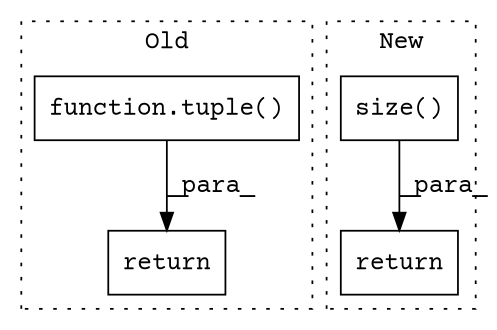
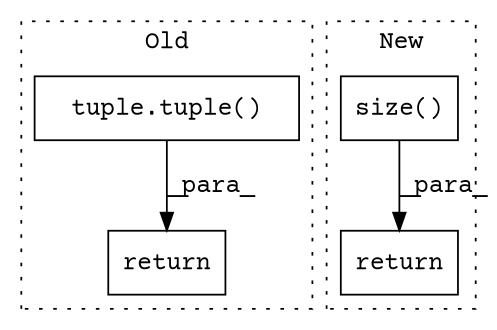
(167, 108) -> (167, 108)
